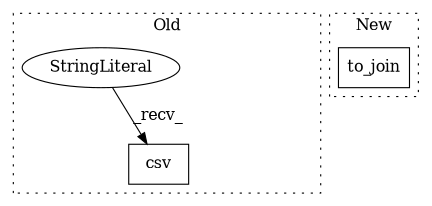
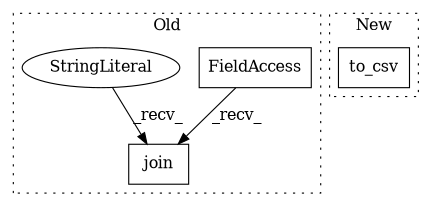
none -> (255, 68)
(374, 68) -> (374, 68)
(159, 164) -> (159, 164)
